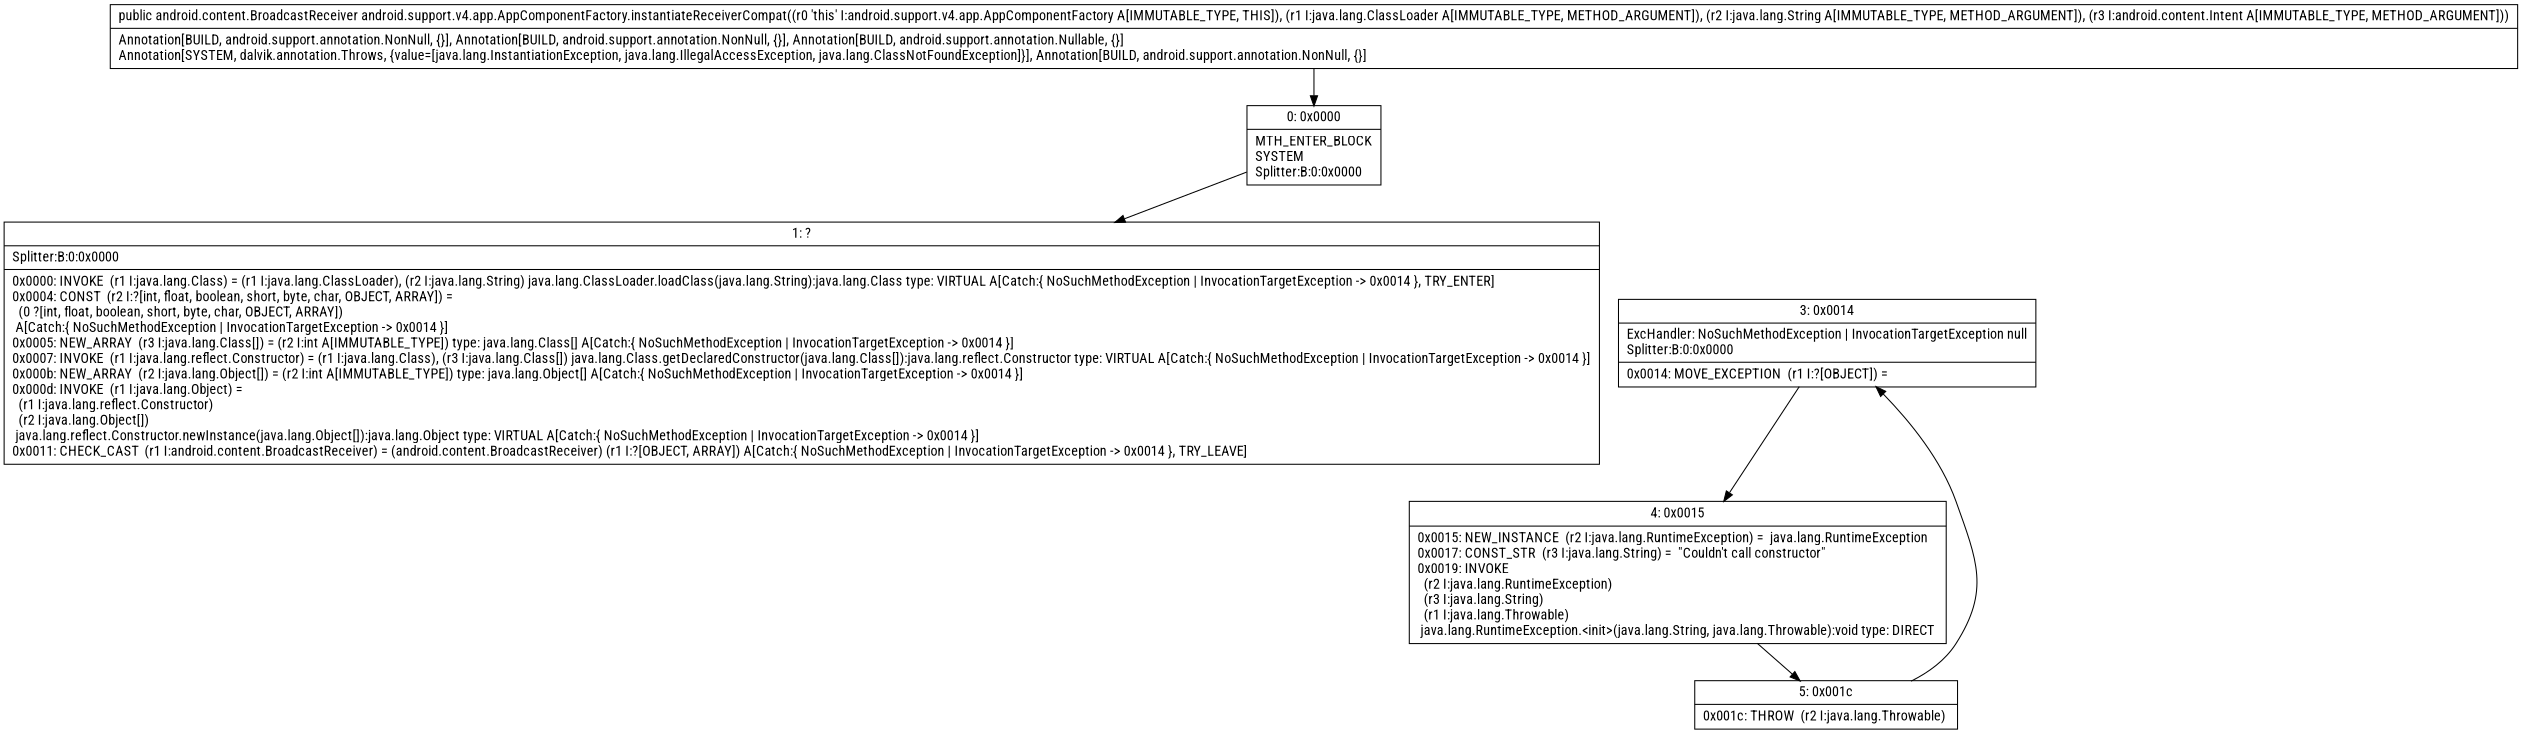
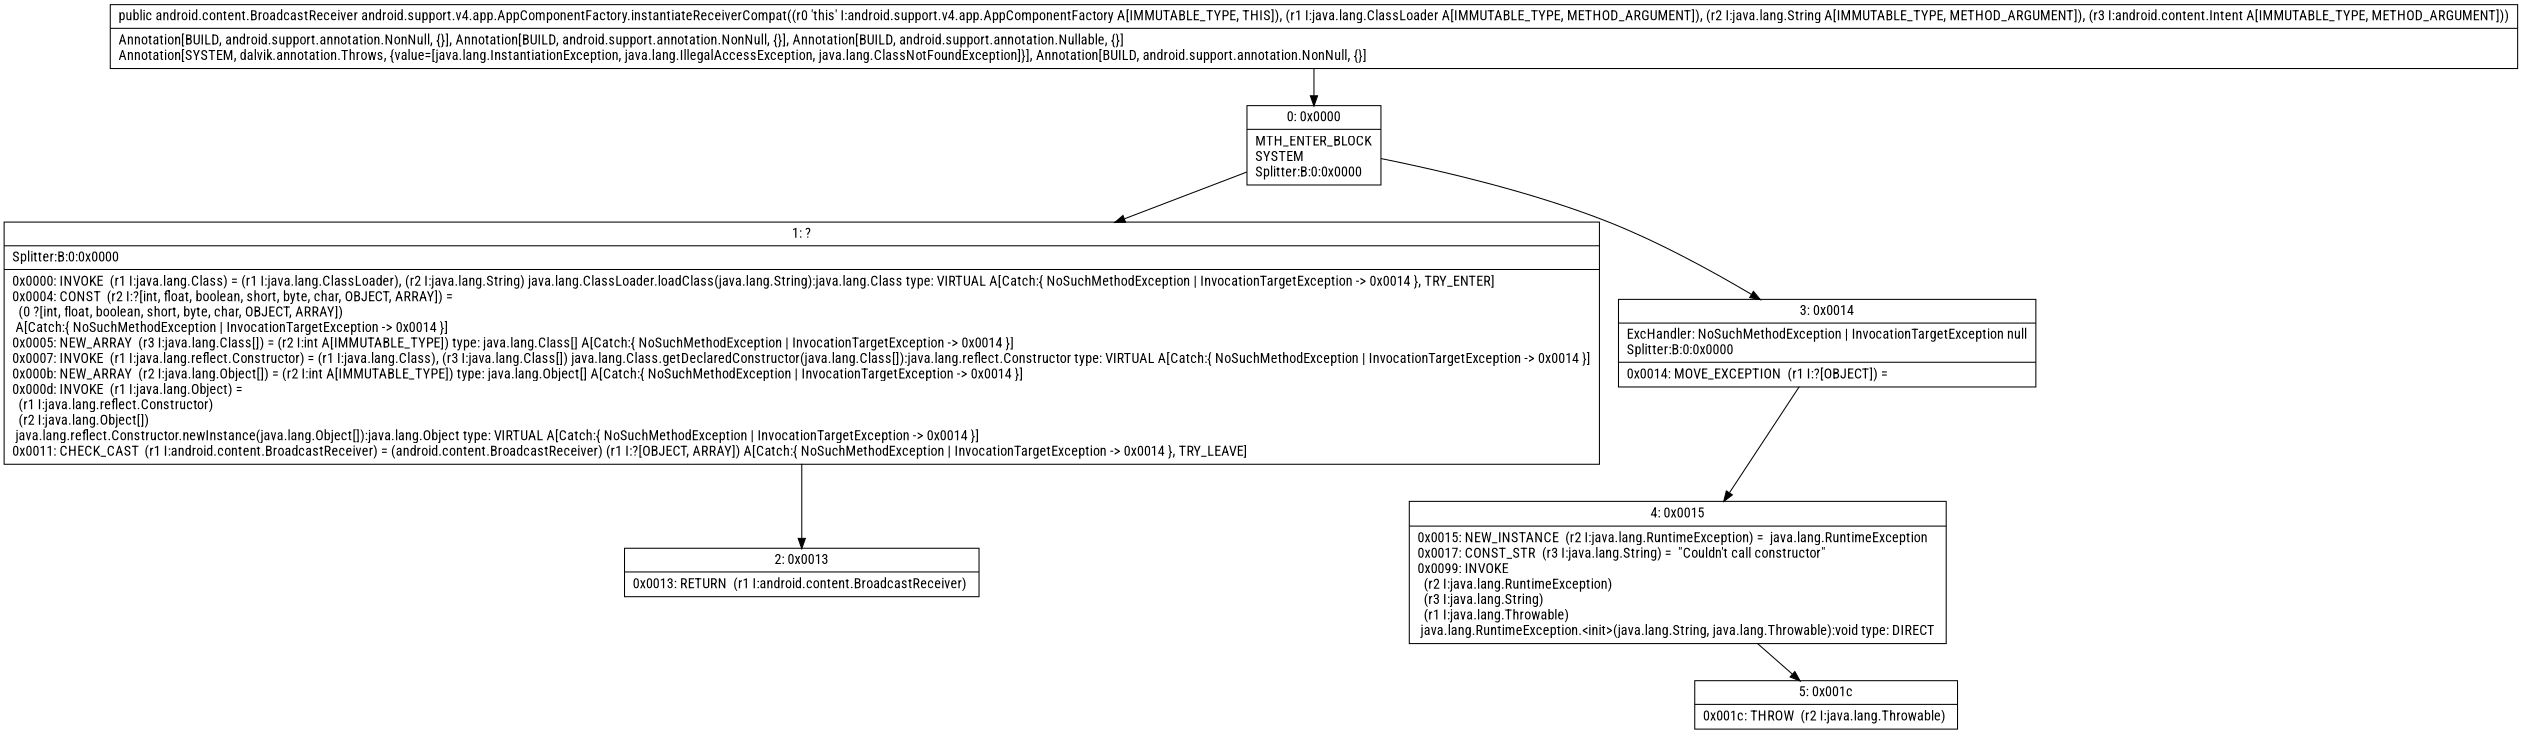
(1969, 538) -> (1573, 209)
(1466, 569) -> (1466, 569)
none -> (802, 572)
